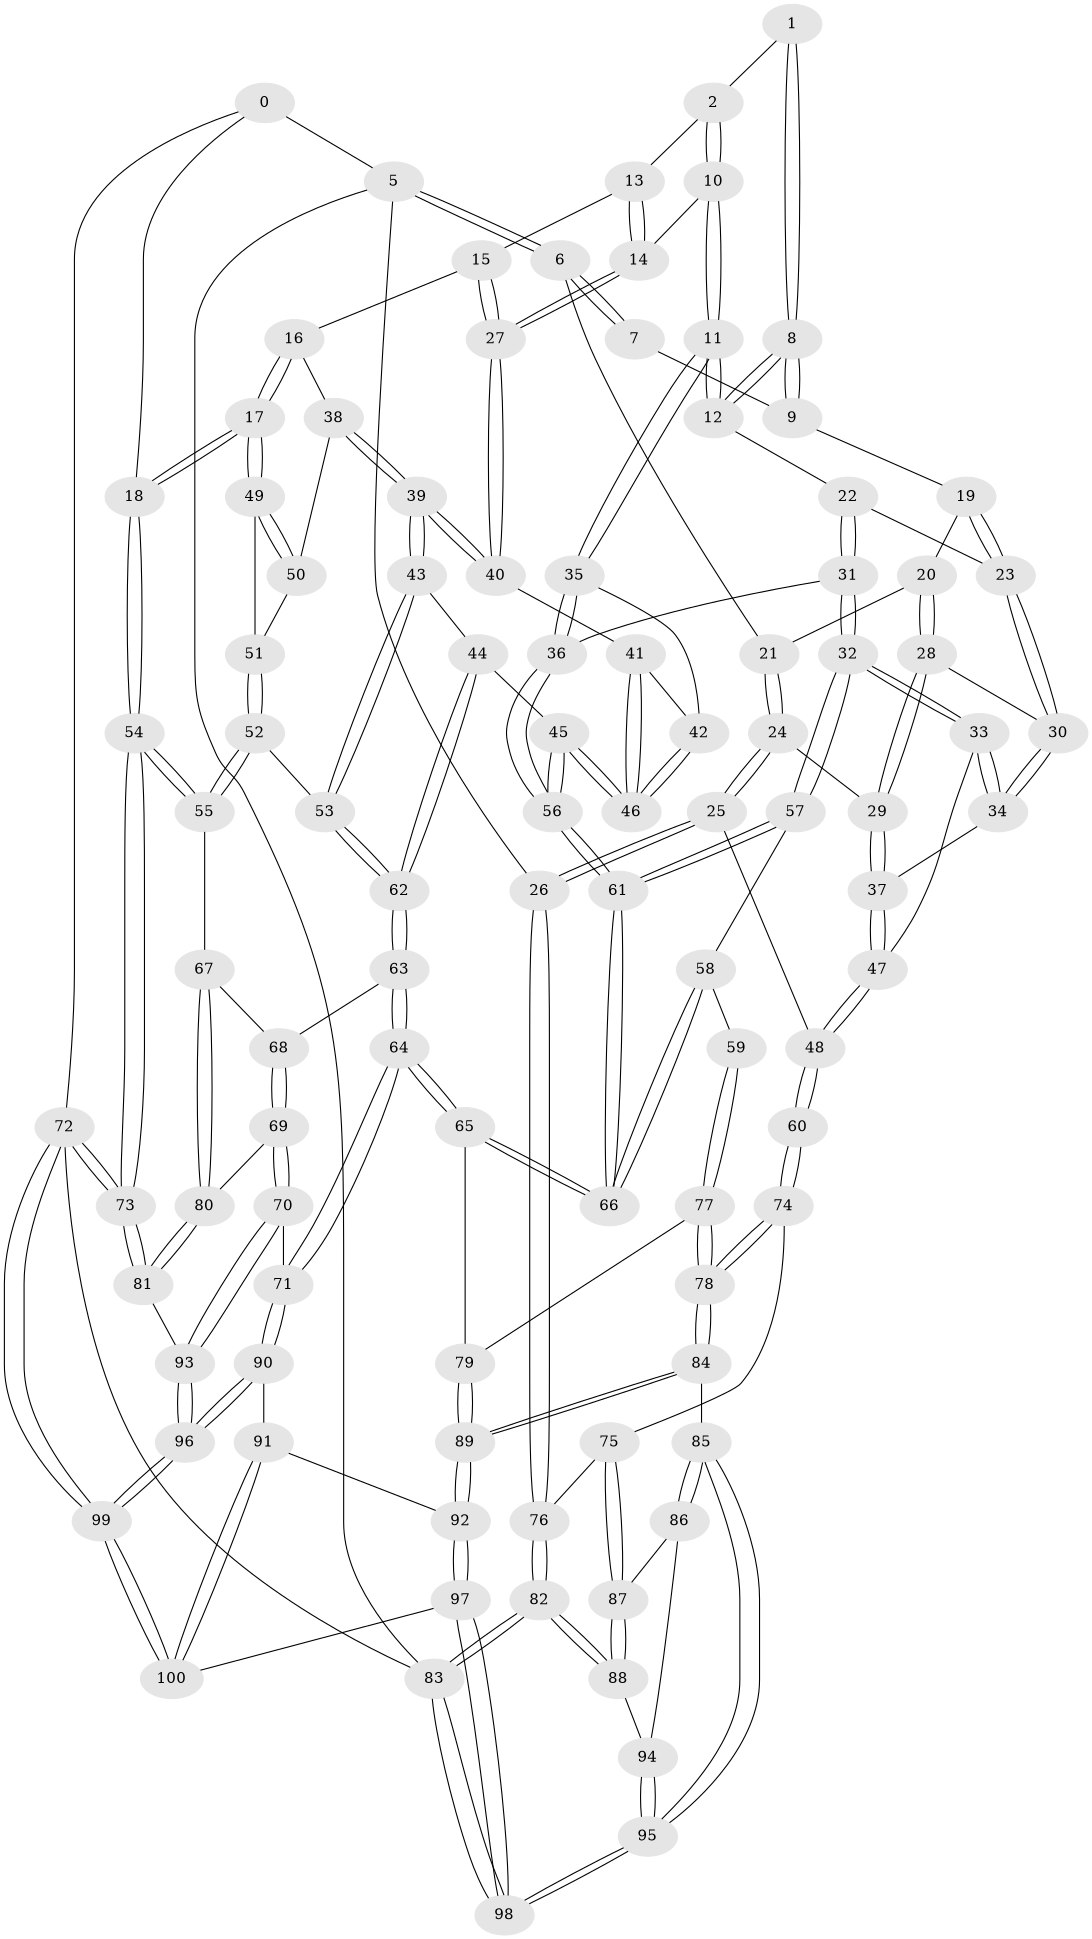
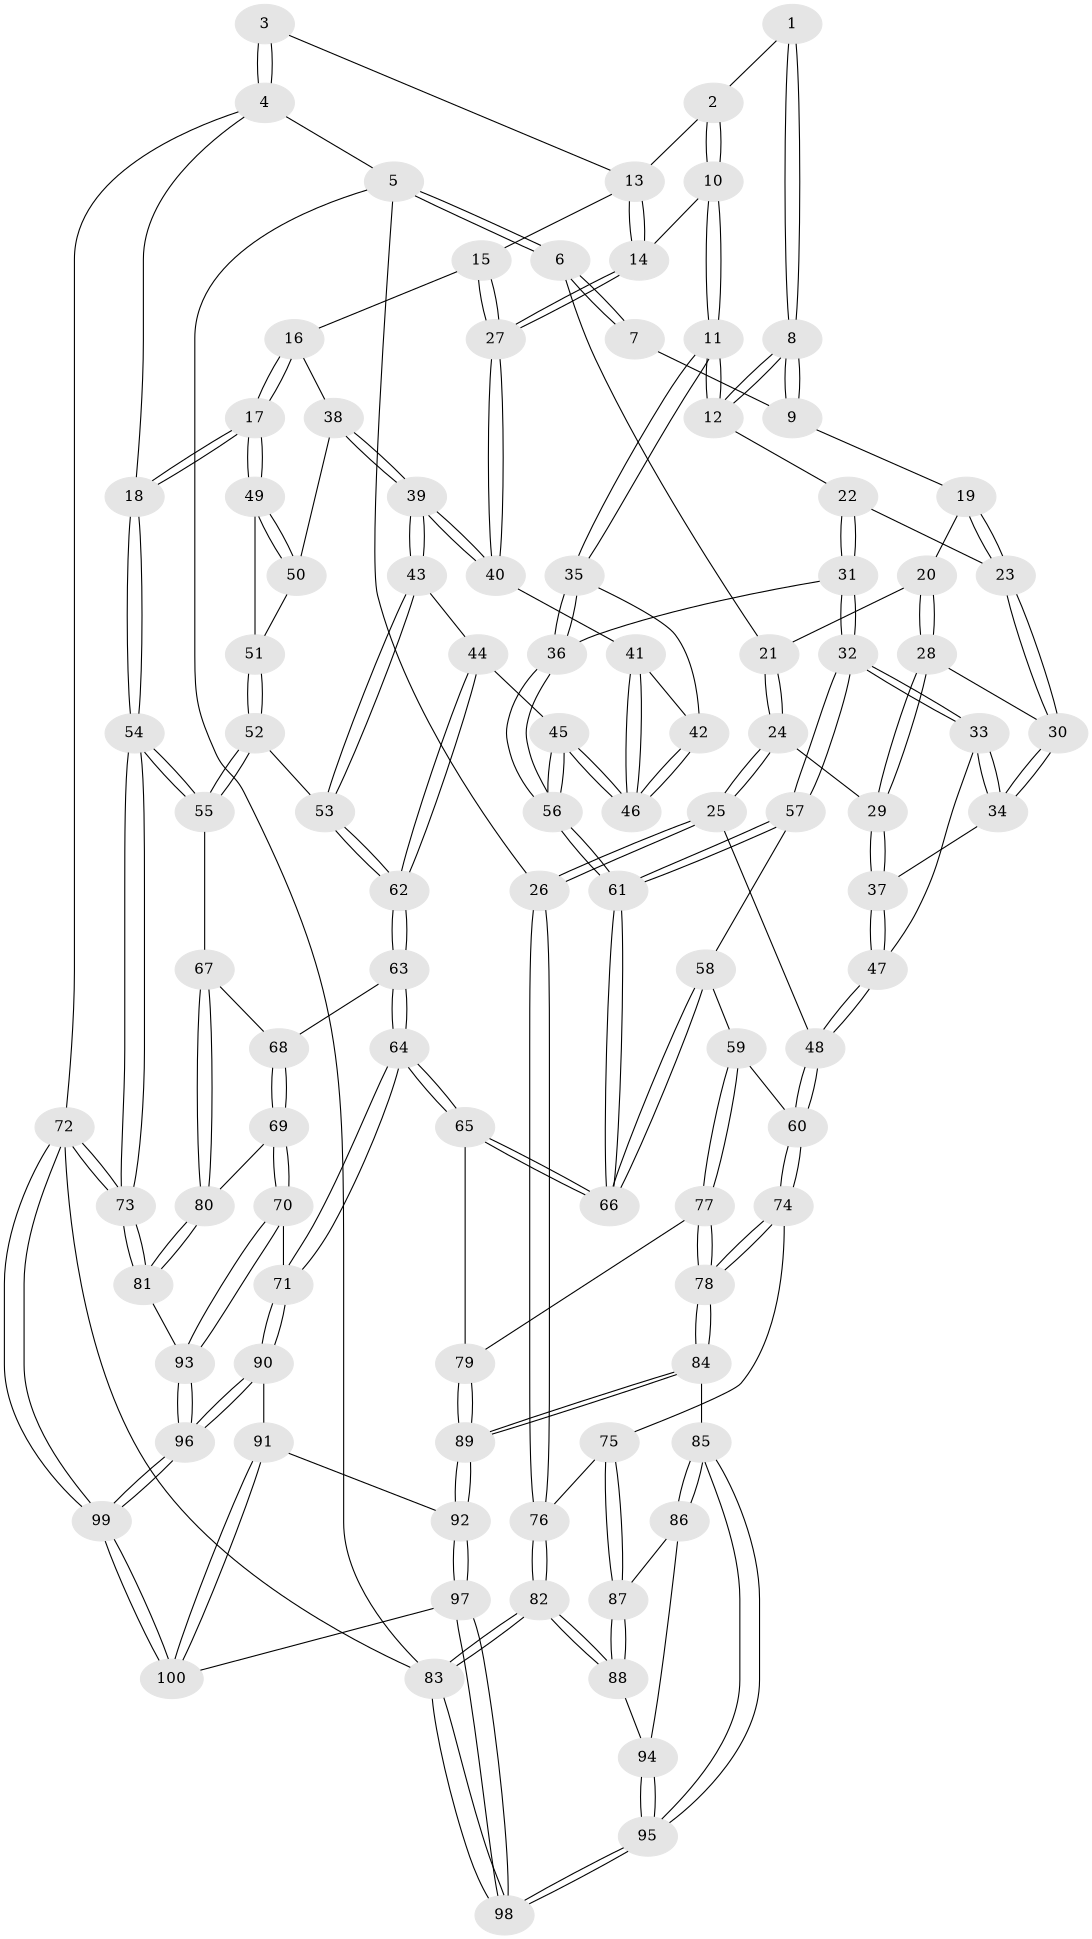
none -> (265, 24)
(265, 103) -> (265, 103)
none -> (767, 1088)
